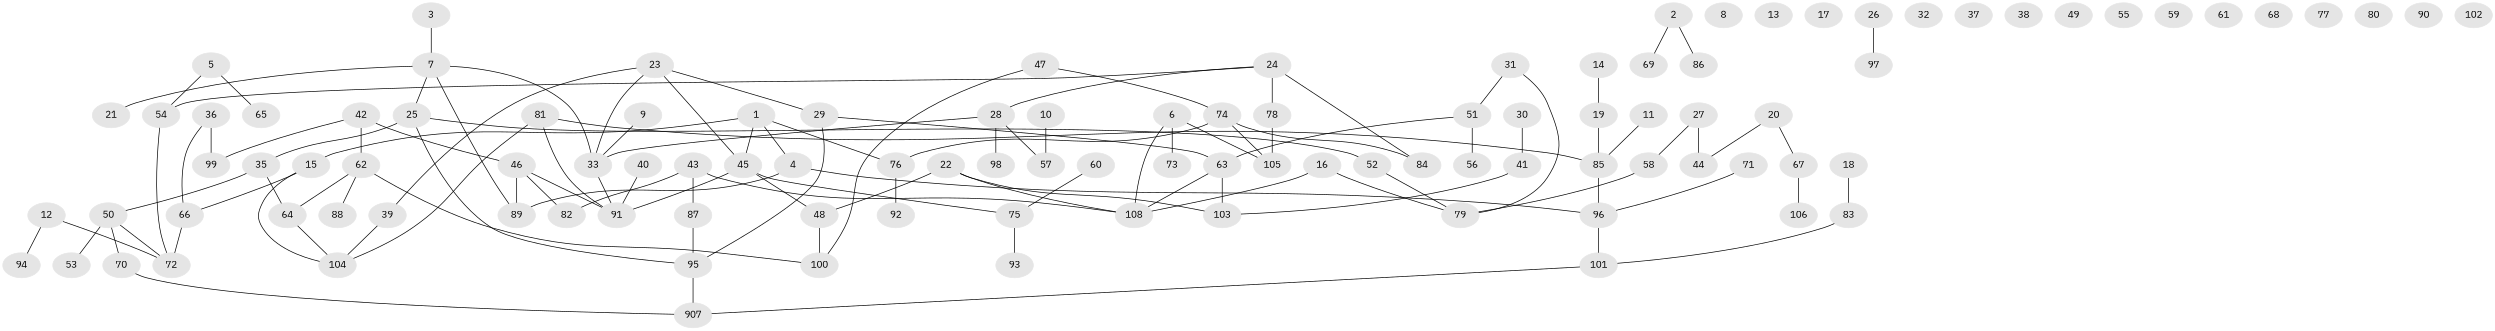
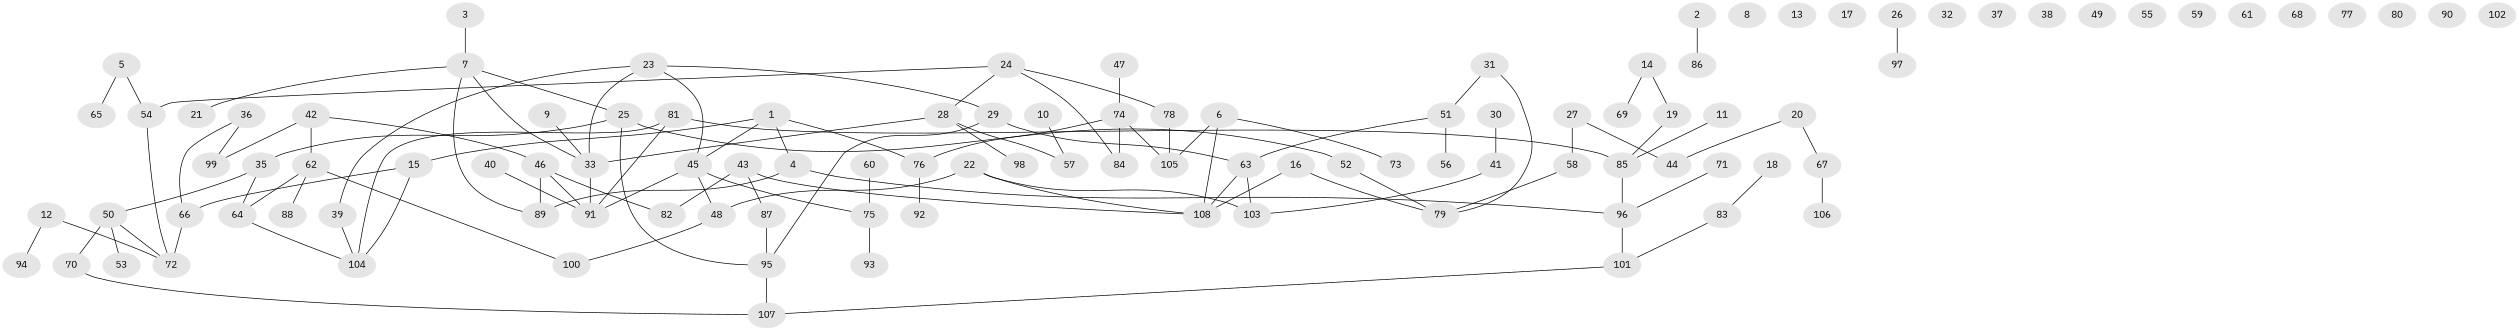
(1661, 40) -> (1635, 90)
(889, 135) -> none
(693, 315) -> (767, 315)
